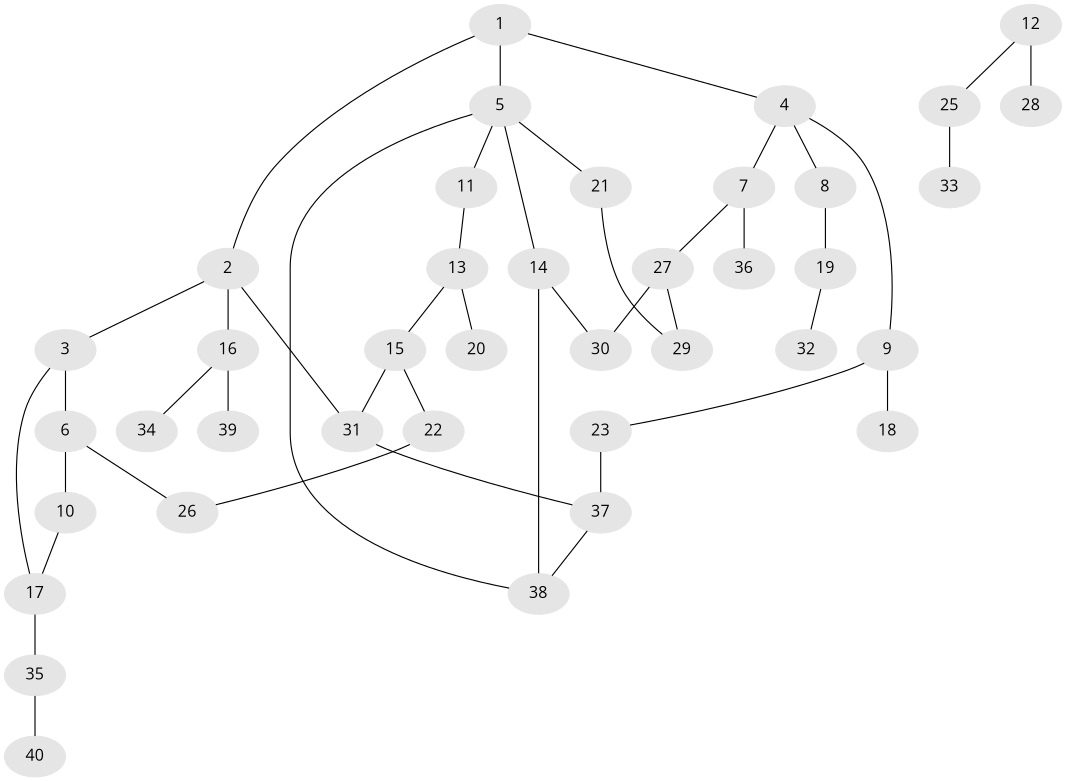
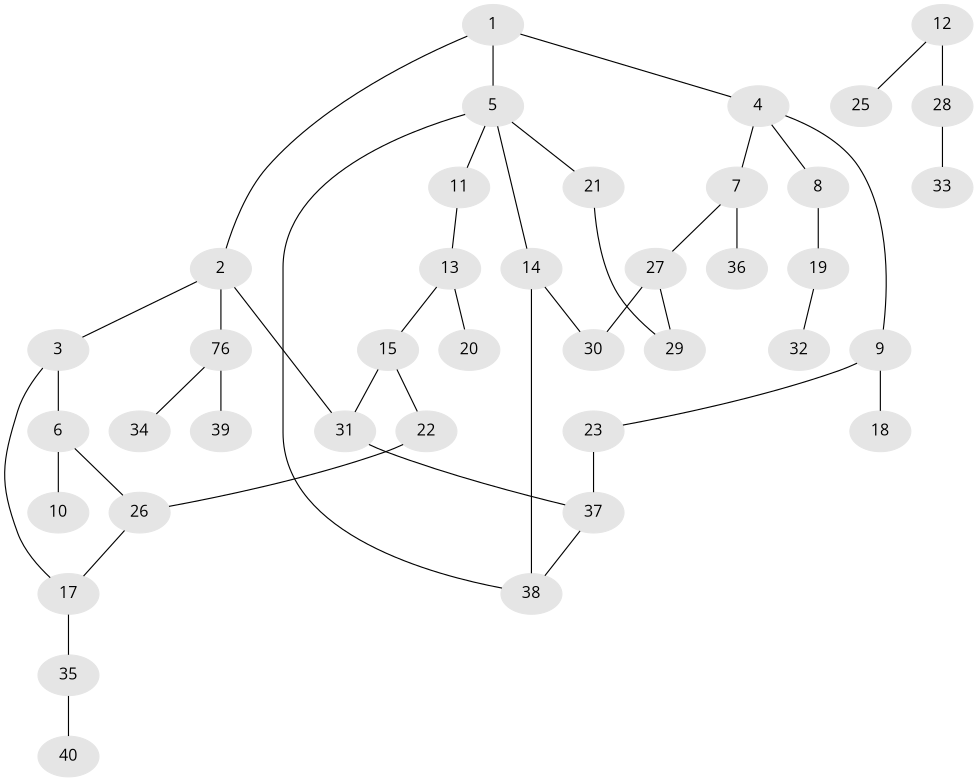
(950, 147) -> (942, 147)
(228, 350) -> (221, 350)
(50, 553) -> (104, 553)
